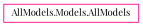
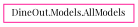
(71, 13) -> (69, 13)
